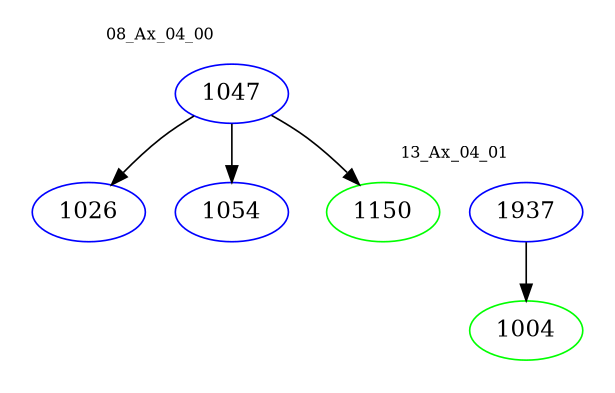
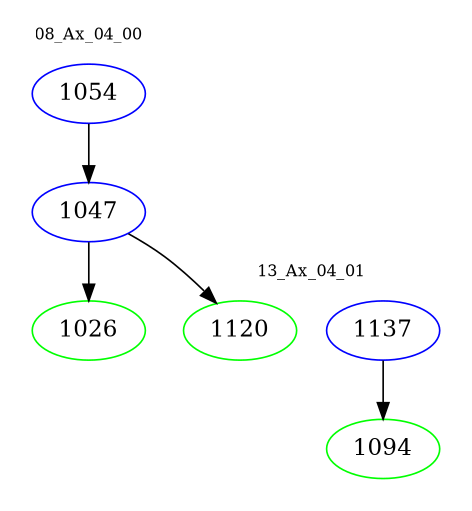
(232, 145) -> (89, 145)
(89, 212) -> (89, 331)
(383, 212) -> (240, 331)
(526, 212) -> (383, 331)
(526, 331) -> (383, 449)
